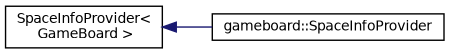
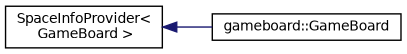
(328, 27) -> (307, 27)
